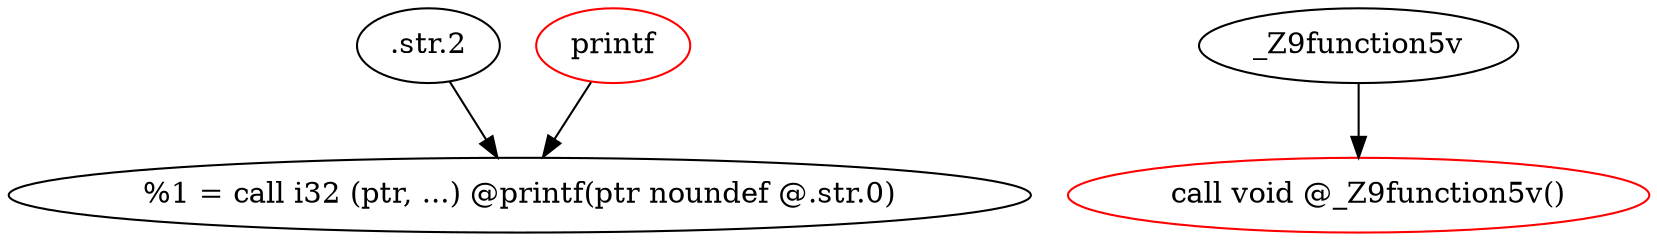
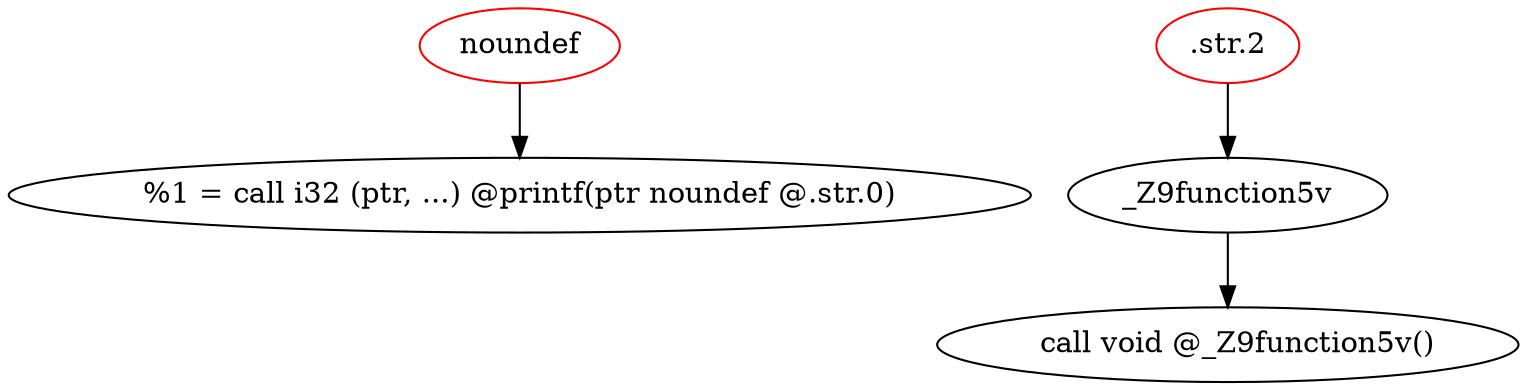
(428, 46) -> (1228, 46)
(613, 46) -> (520, 46)
(468, 111) -> (1228, 110)
(1359, 195) -> (1228, 345)
